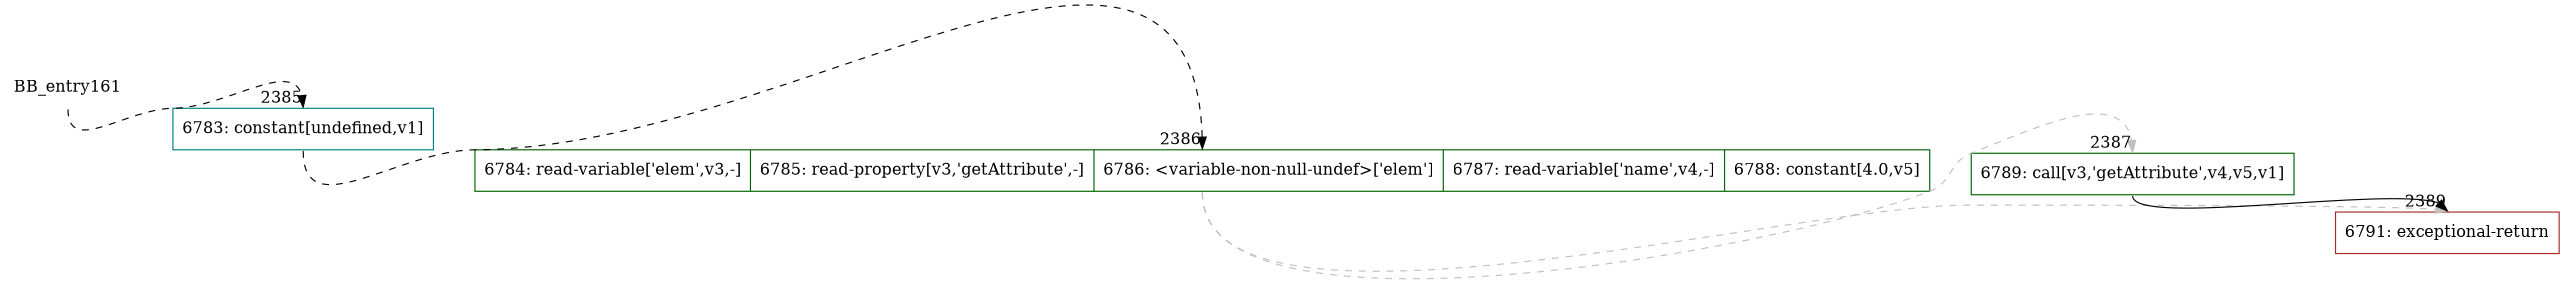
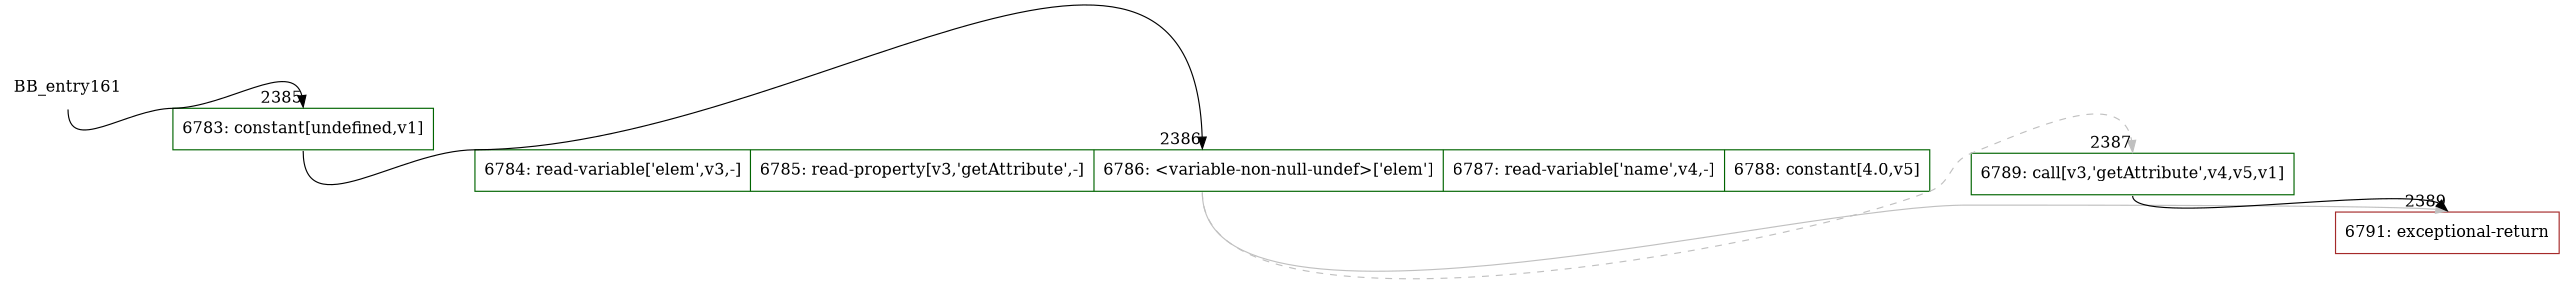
(782, 85) -> (782, 85)
(182, 107) -> (182, 107)
(303, 129) -> (303, 129)
(1770, 228) -> (1770, 228)
